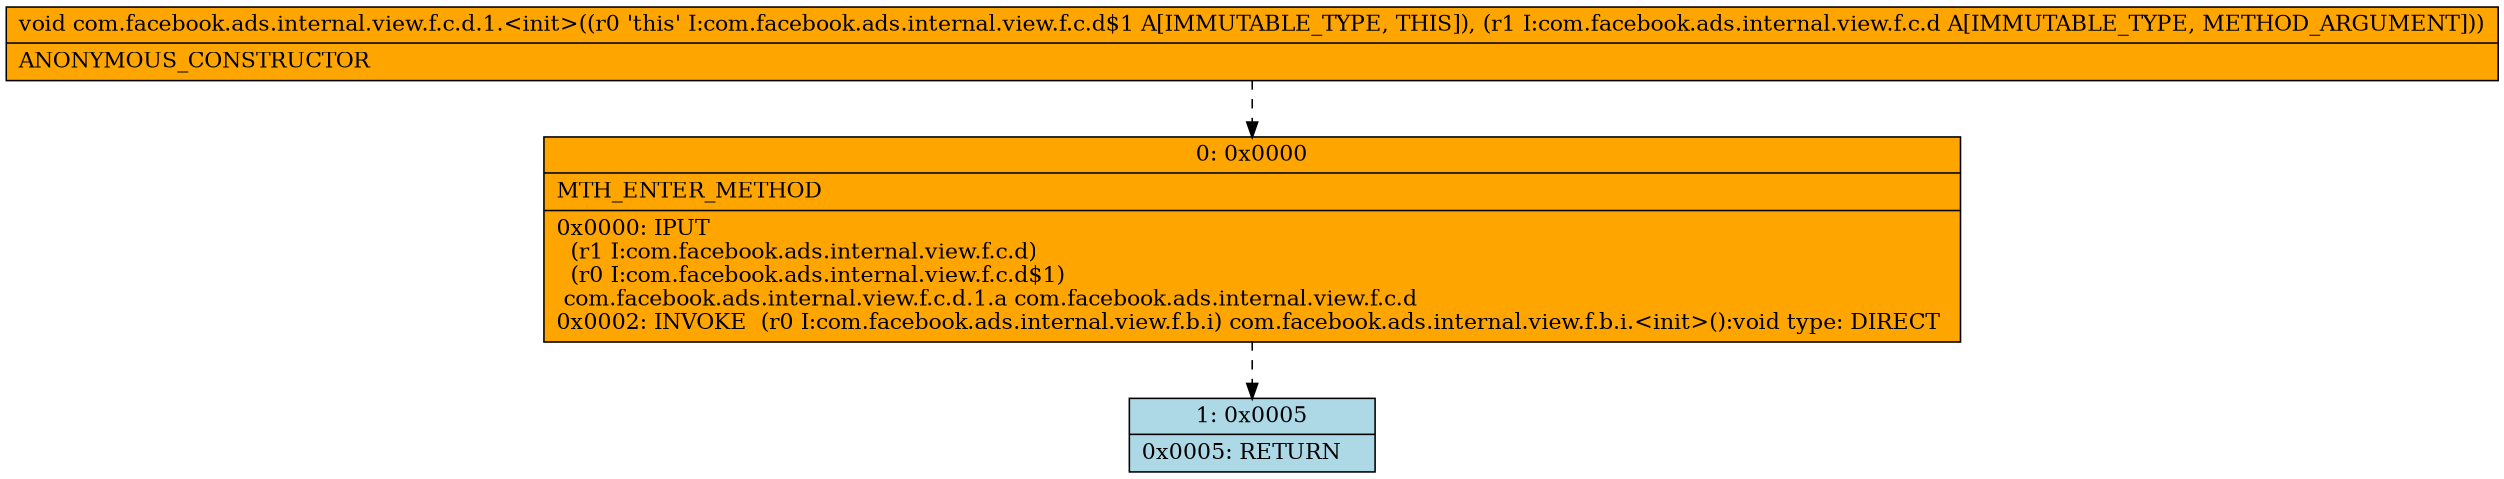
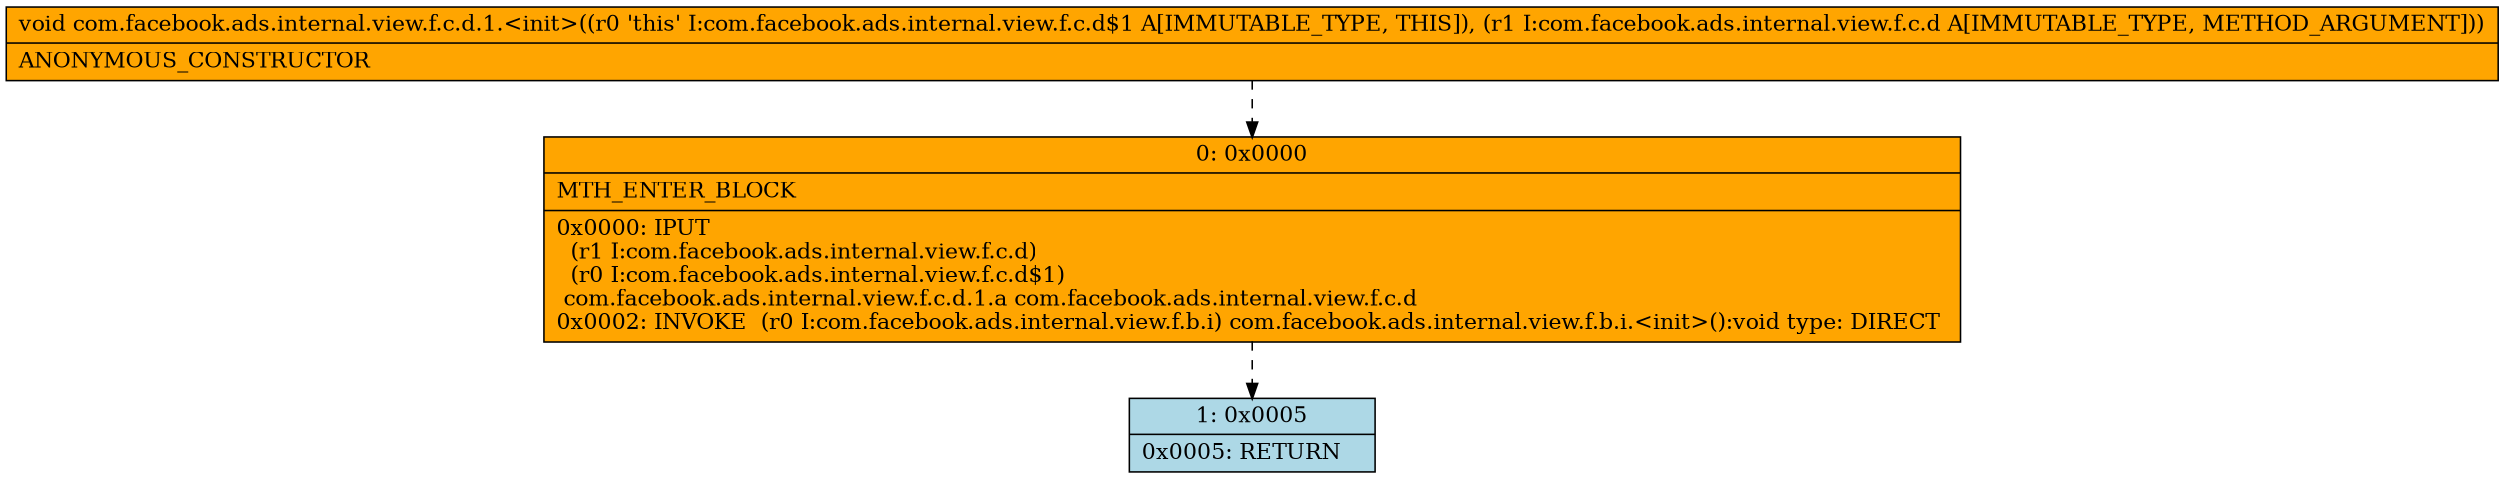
(690, 191) -> (677, 191)
